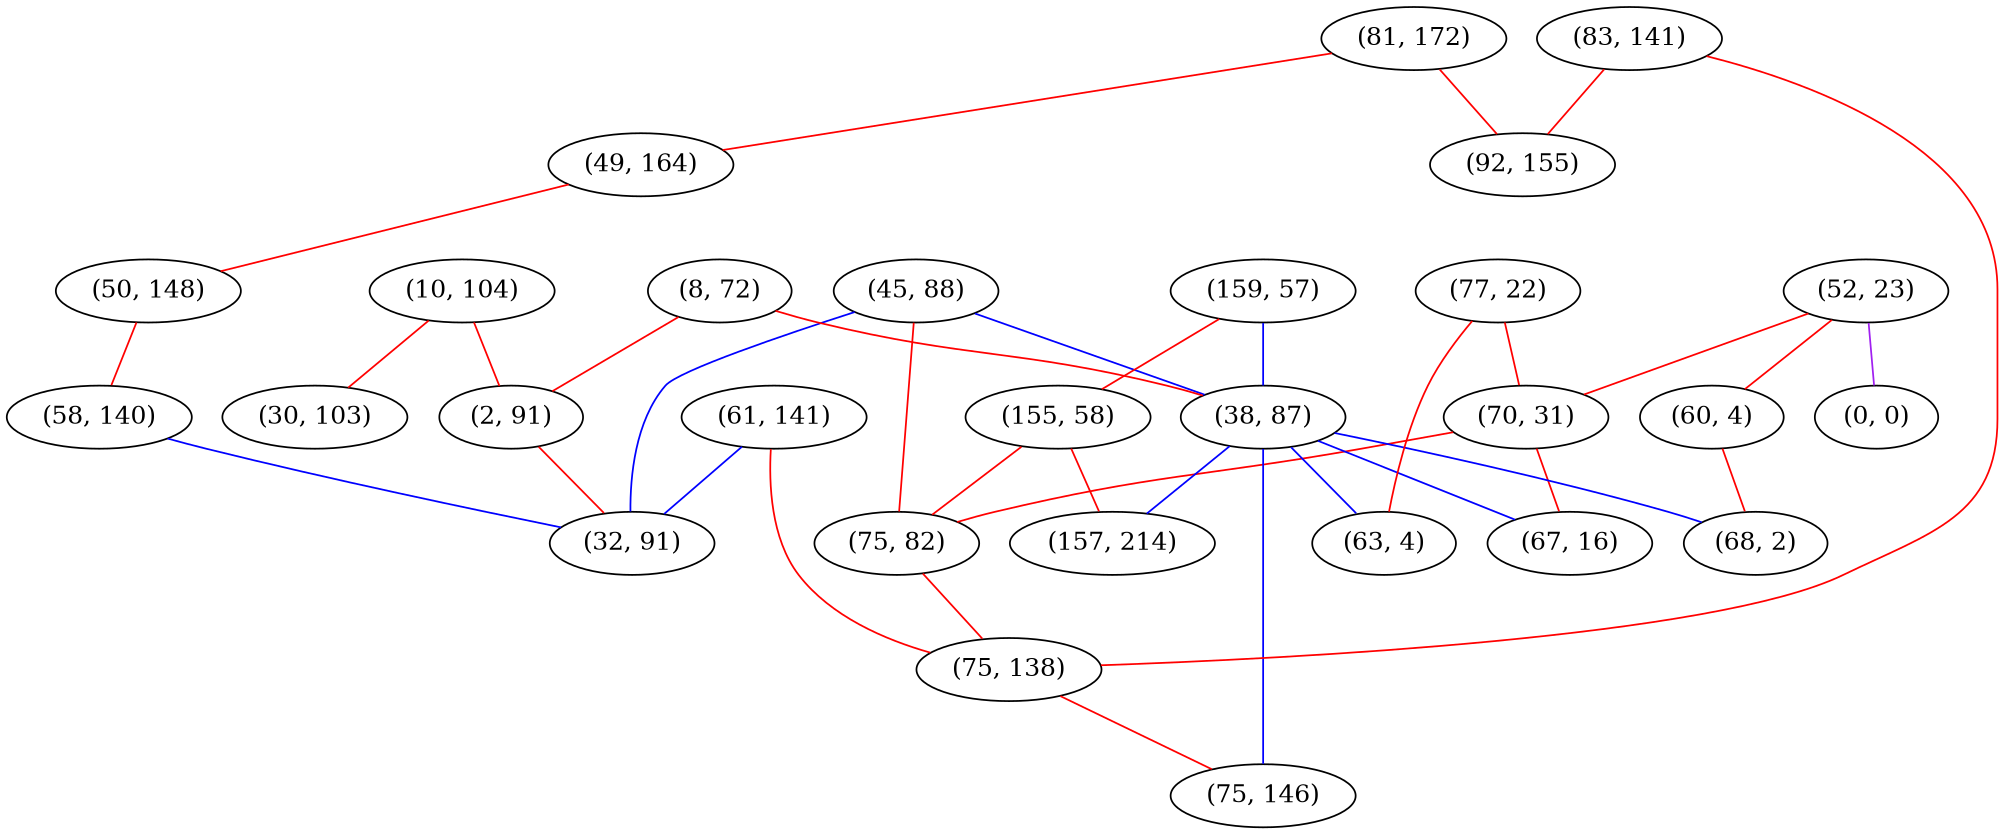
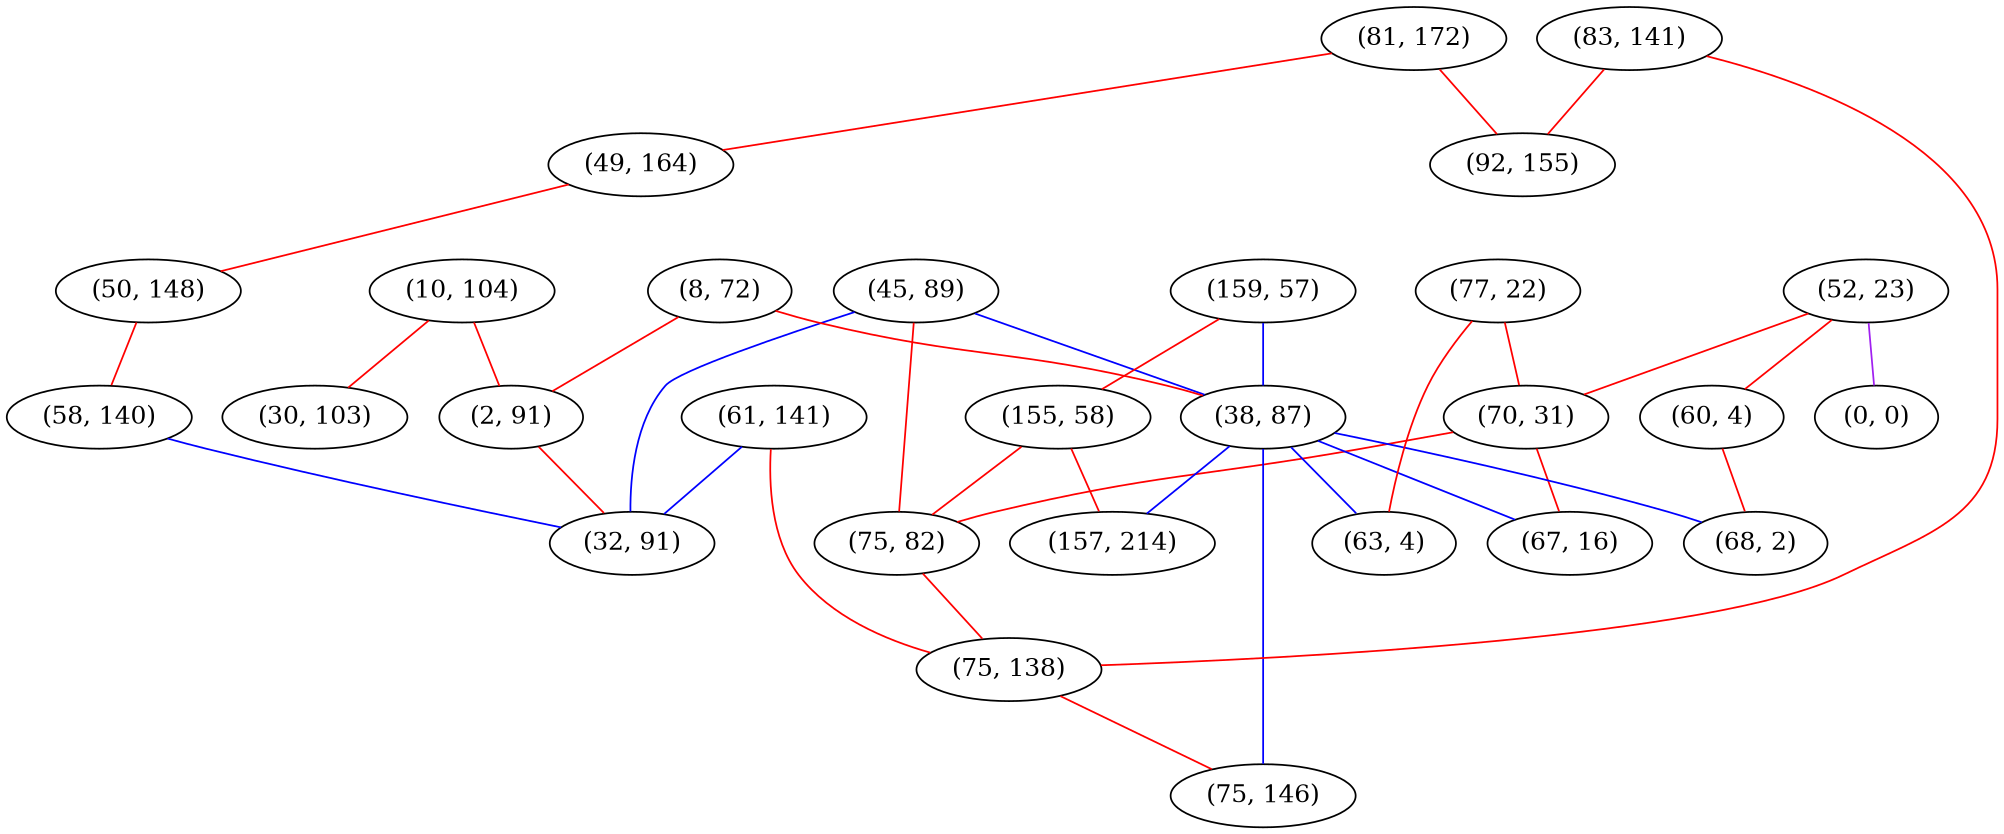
(916, 291) -> (916, 291)
